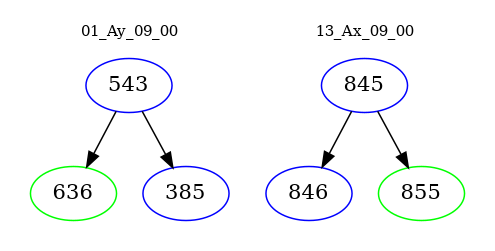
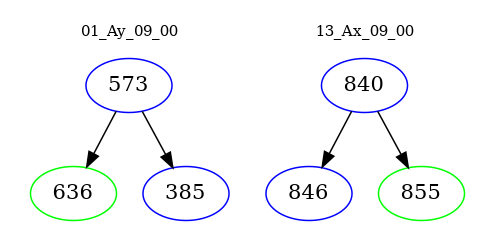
(129, 86) -> (129, 86)
(364, 86) -> (364, 86)
